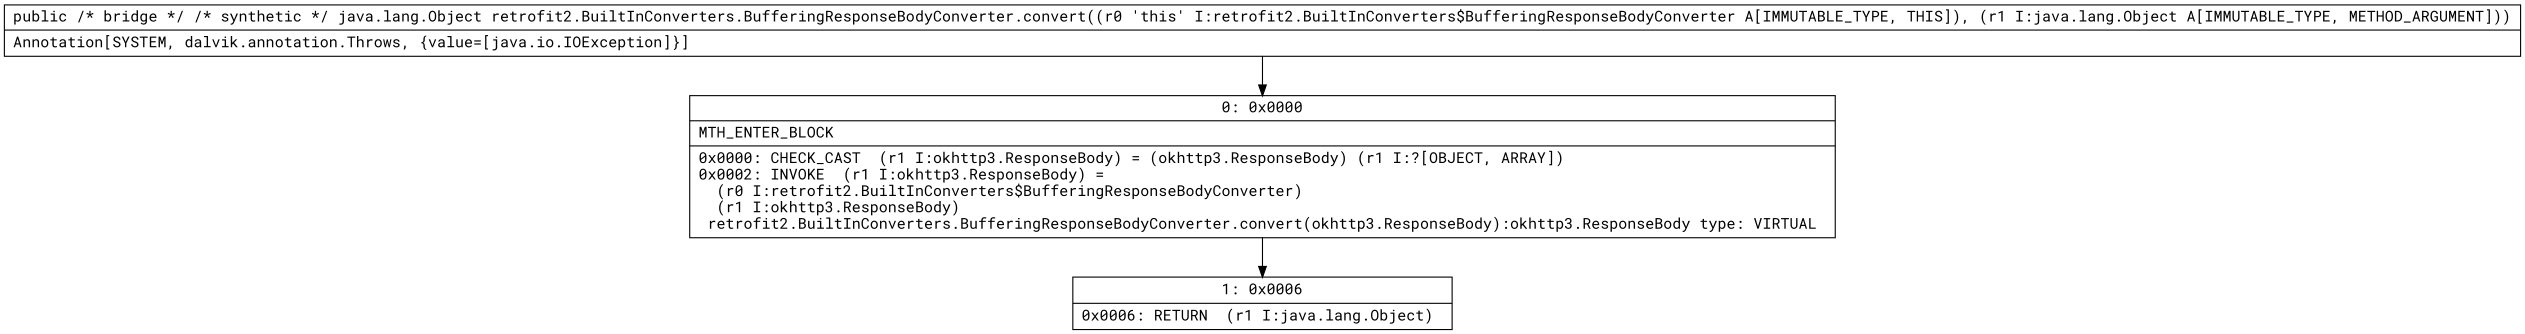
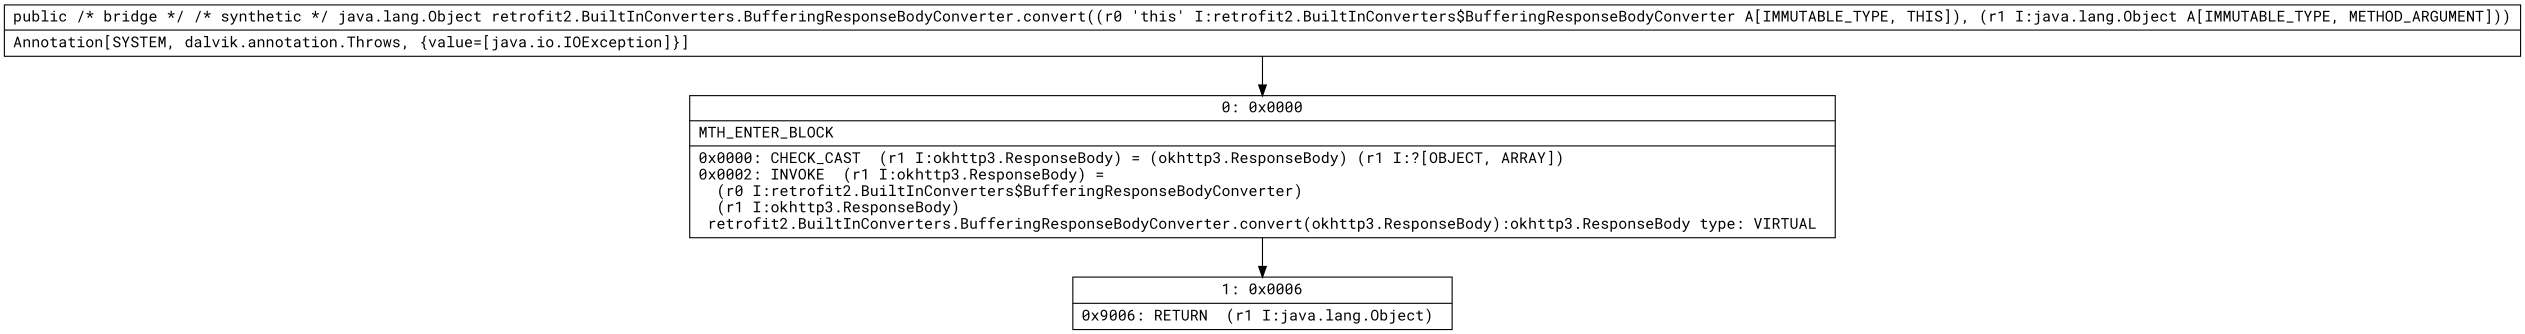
(1262, 316) -> (1262, 316)
